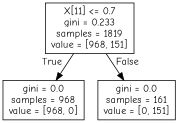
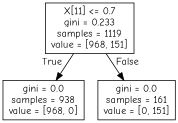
(90, 28) -> (90, 28)
(44, 100) -> (44, 100)
